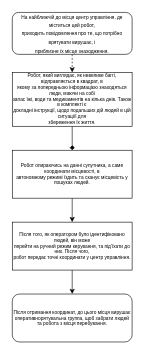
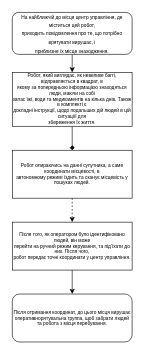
(72, 61) -> (72, 61)
(72, 207) -> (72, 207)
